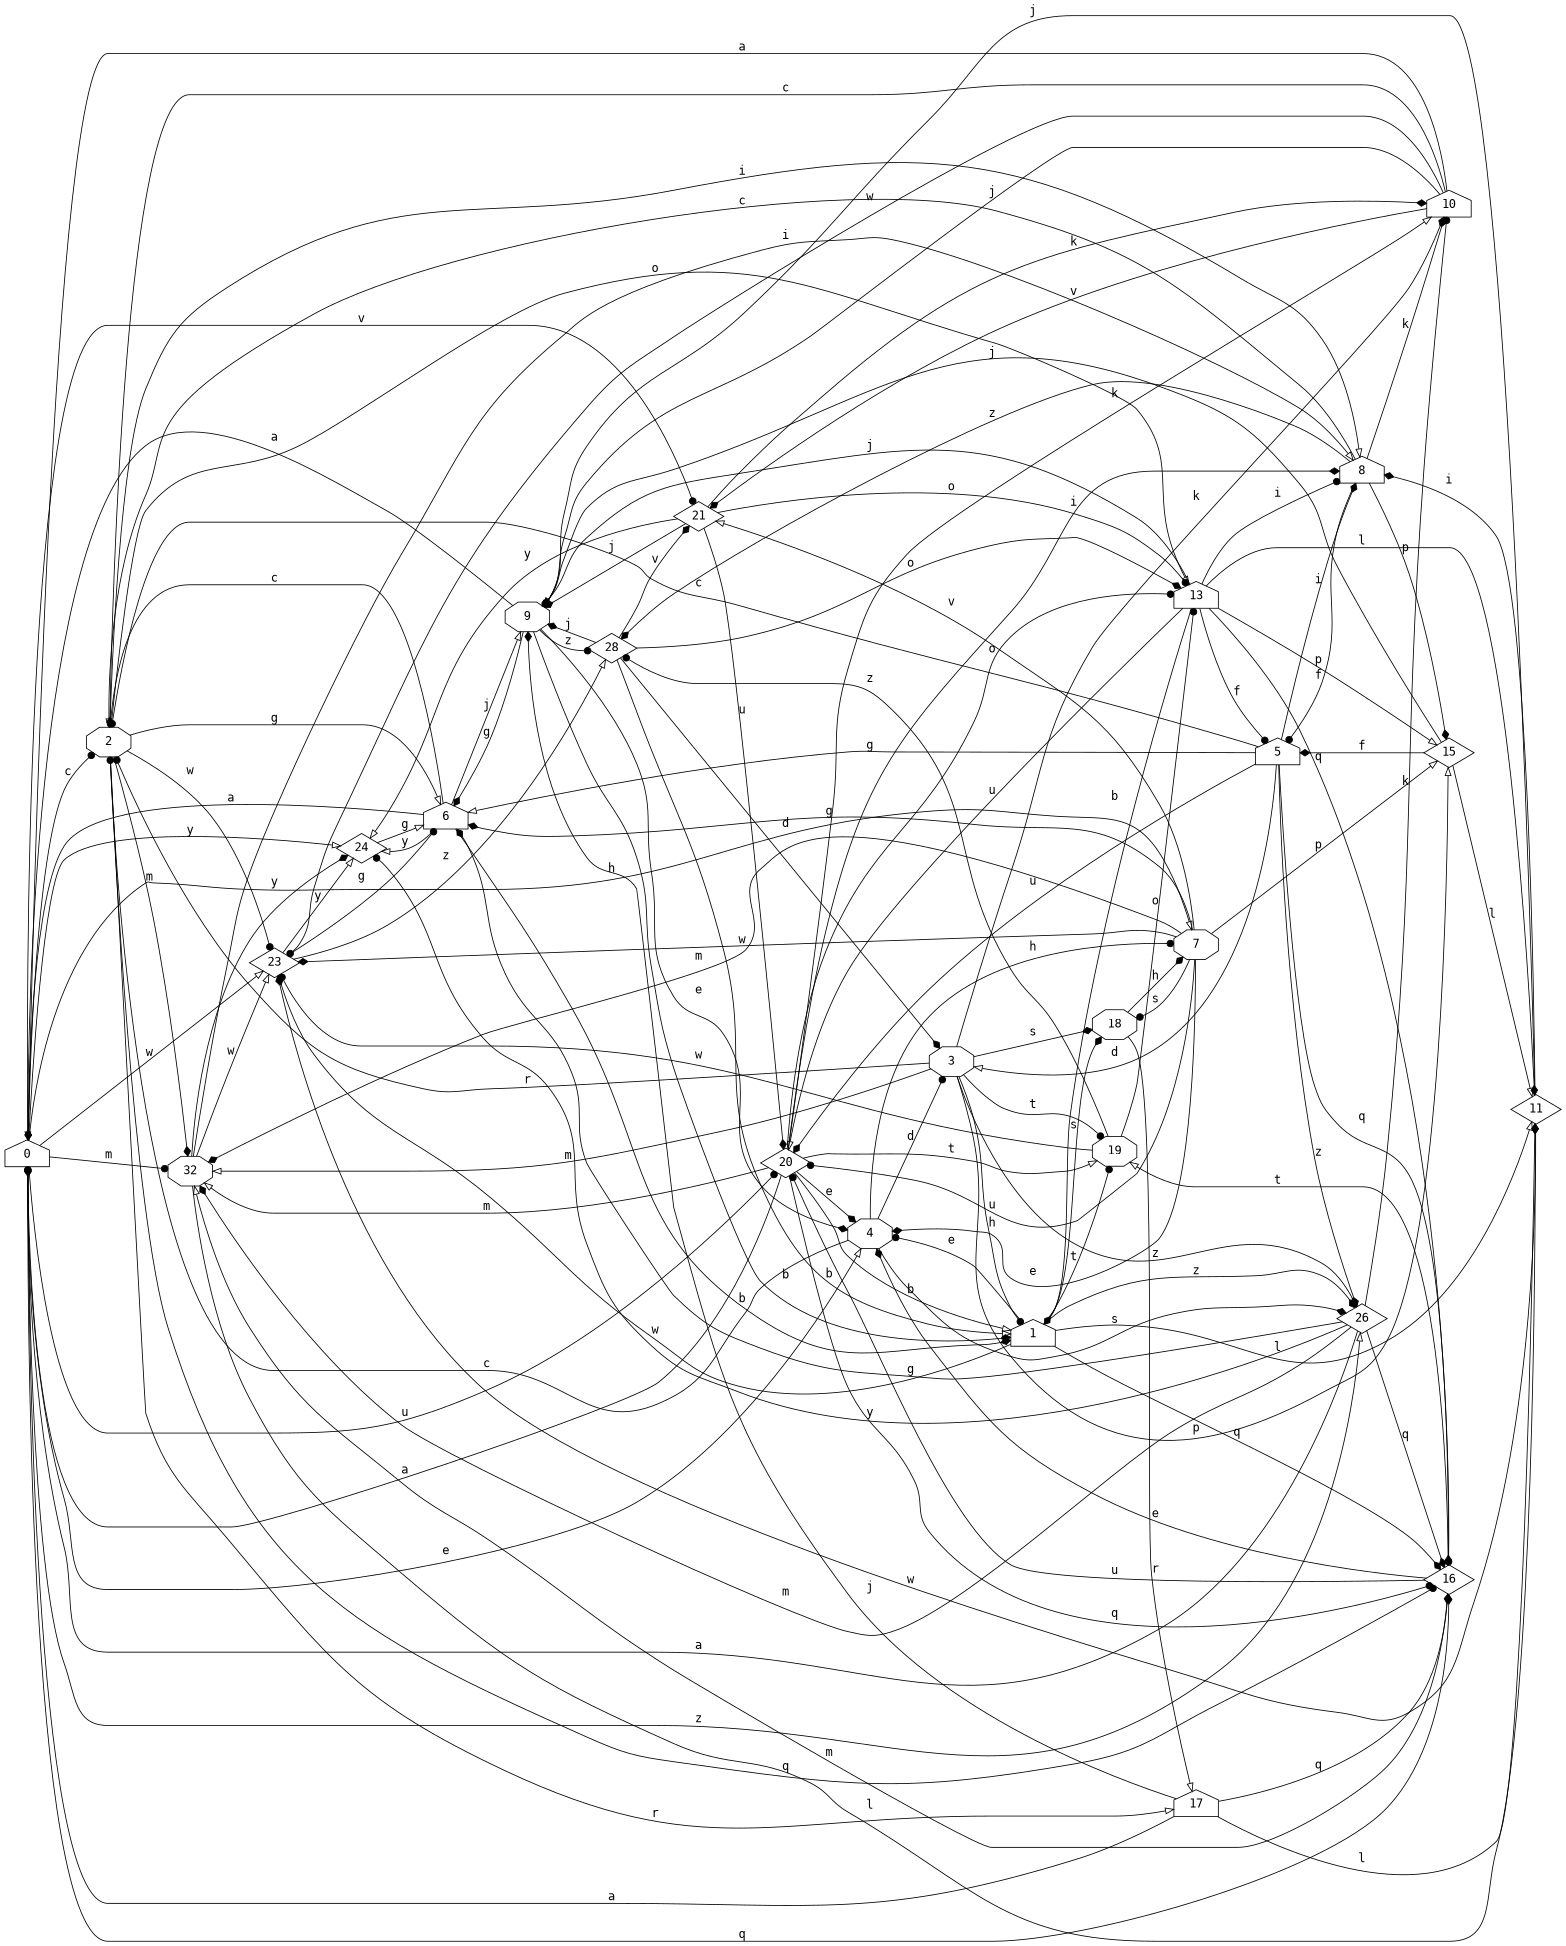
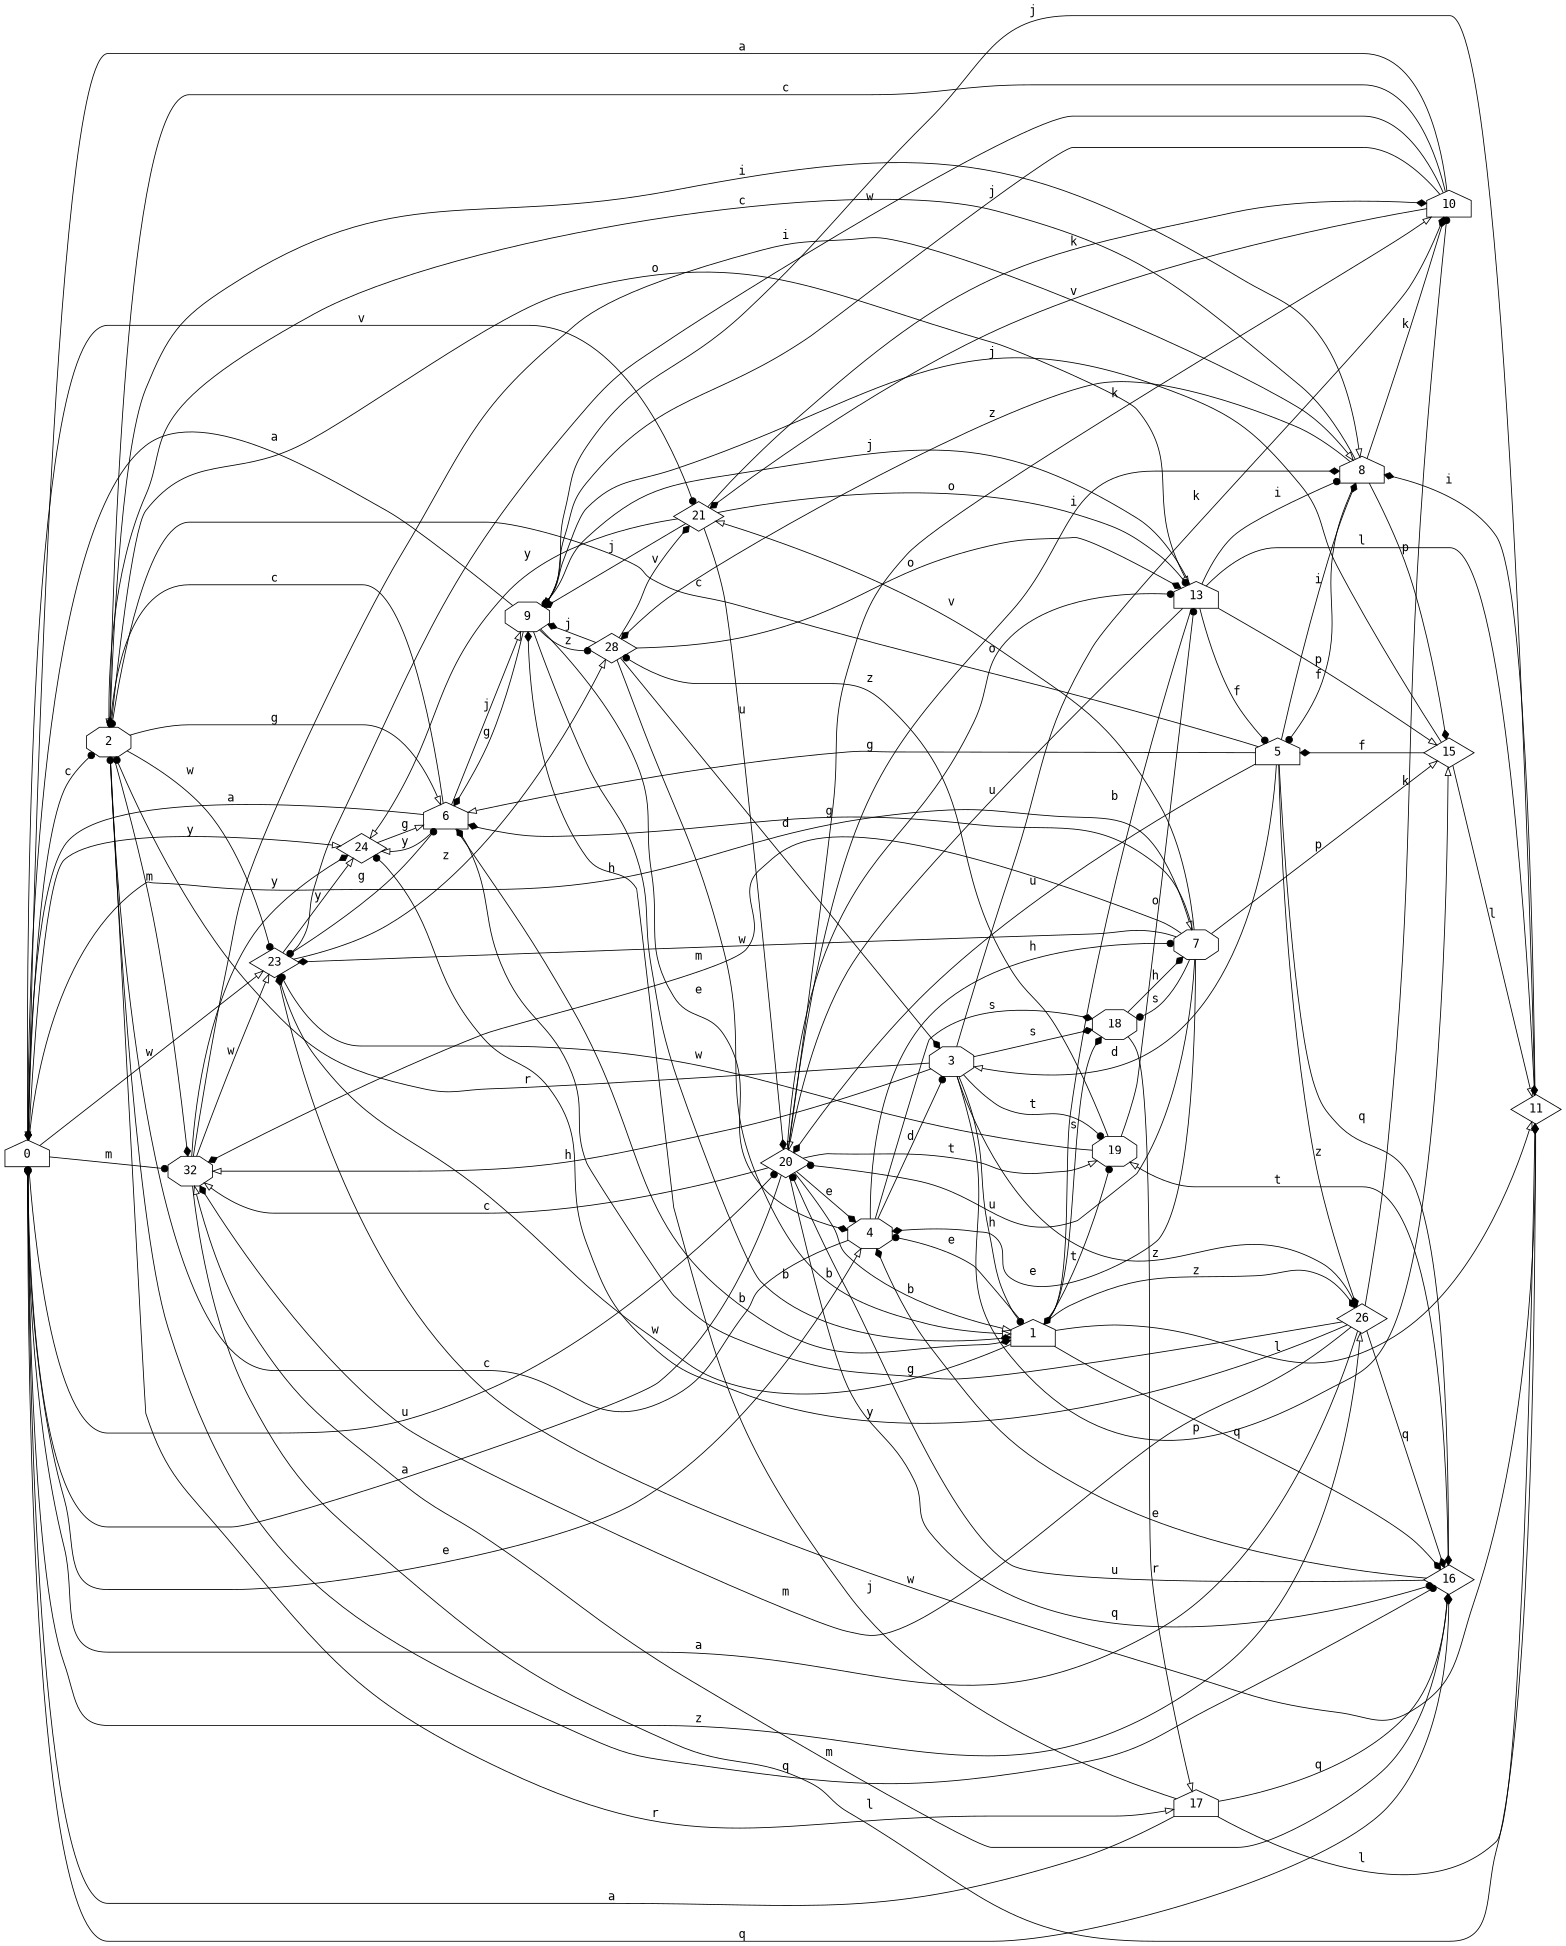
(1404, 1061) -> none
(568, 1156) -> (568, 1156)
(487, 1207) -> (487, 1207)
(1089, 1347) -> (925, 1052)
